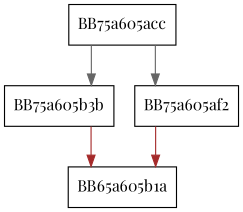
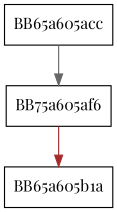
(122, 25) -> (59, 25)
(59, 106) -> none
(187, 106) -> (59, 106)
